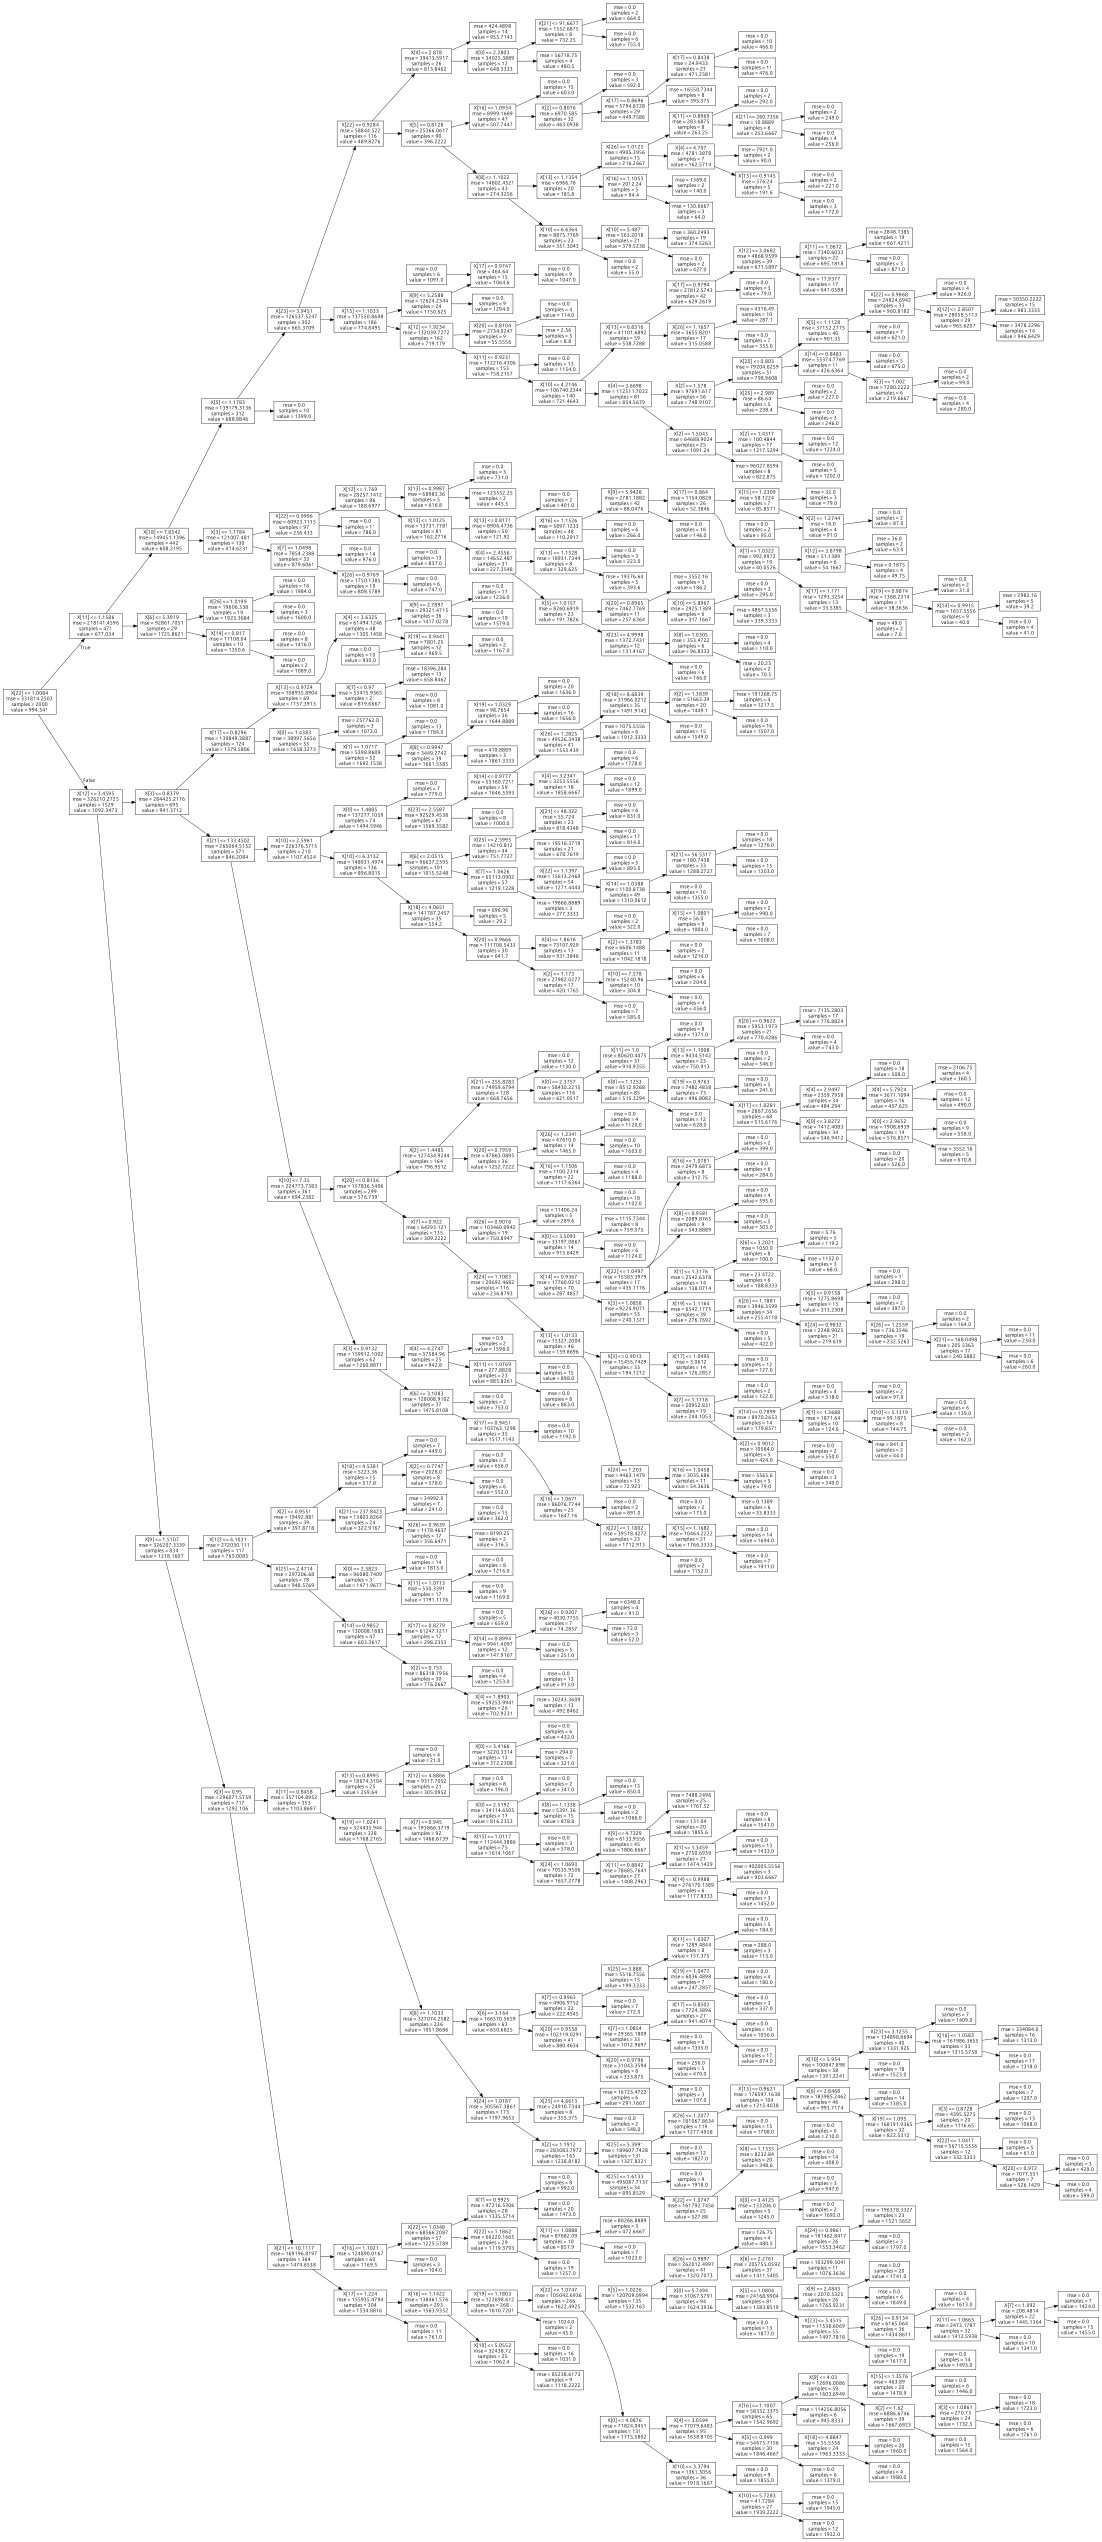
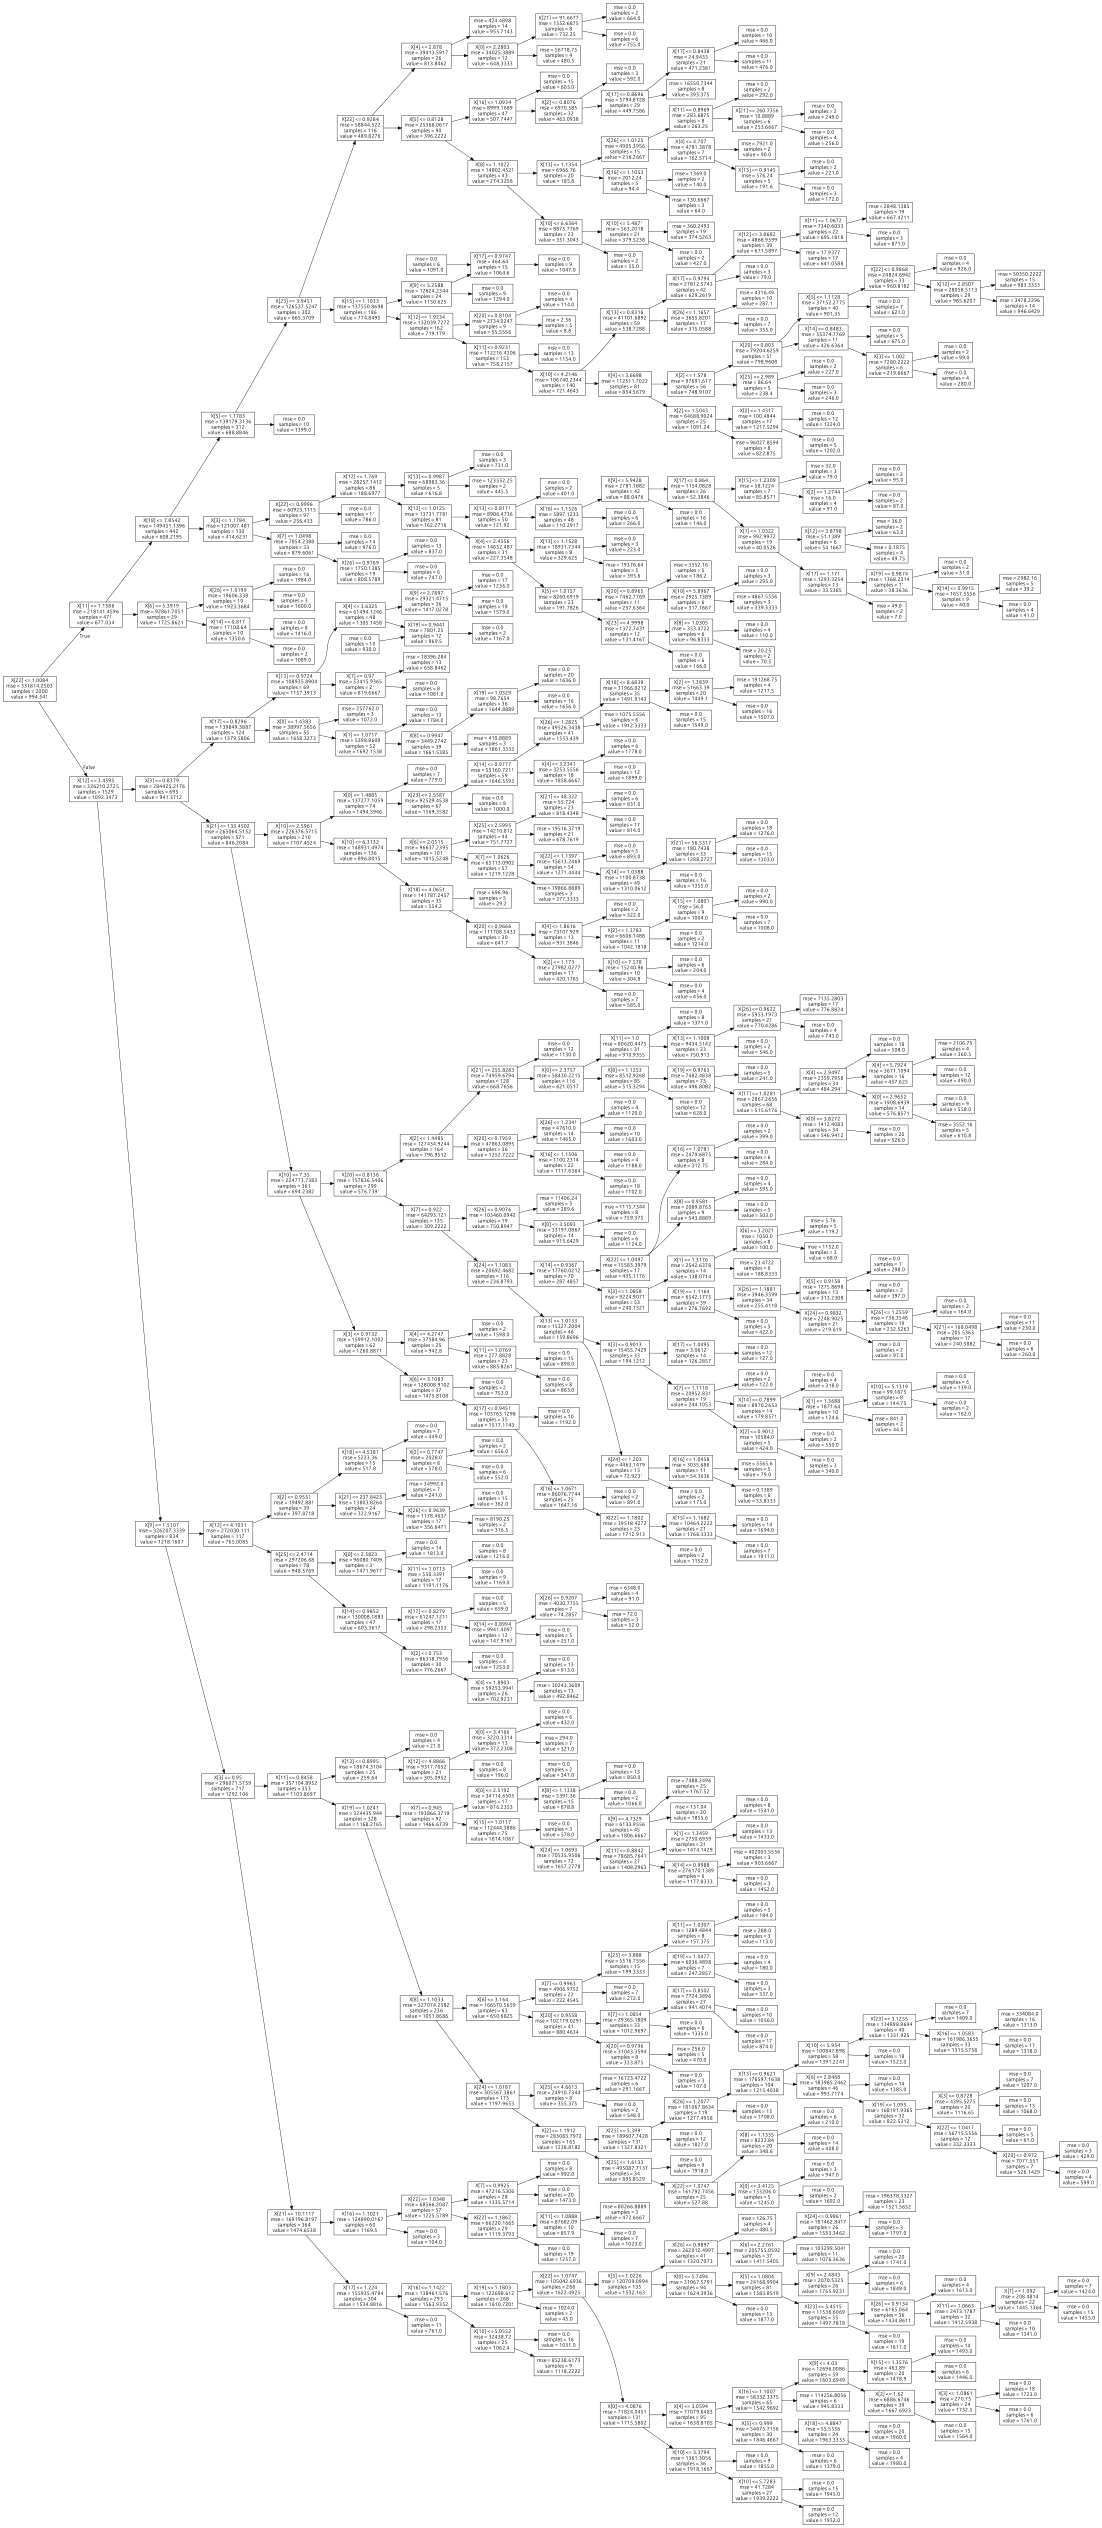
(787, 529) -> (856, 488)
(855, 1130) -> (855, 1093)
(855, 1392) -> (858, 1336)
